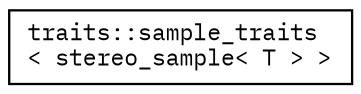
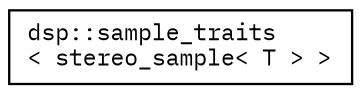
(181, 47) -> (181, 47)
